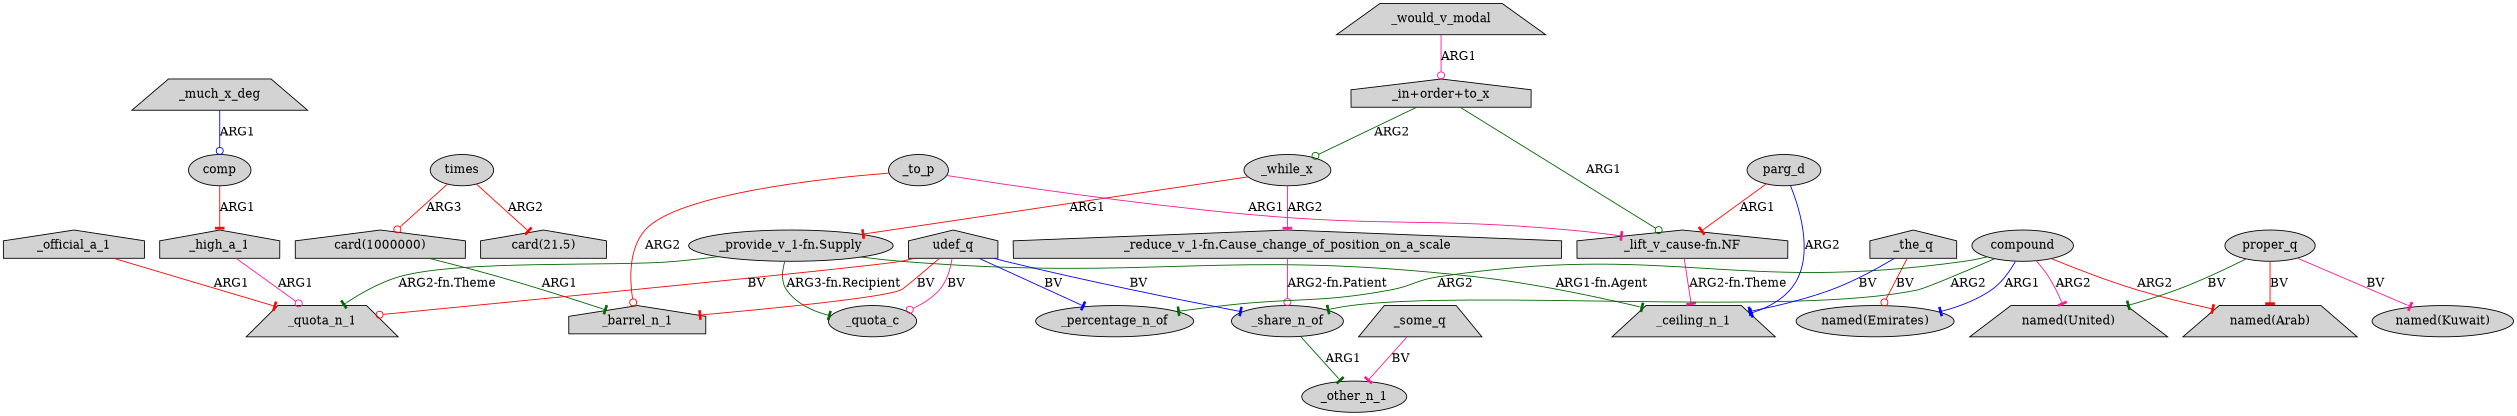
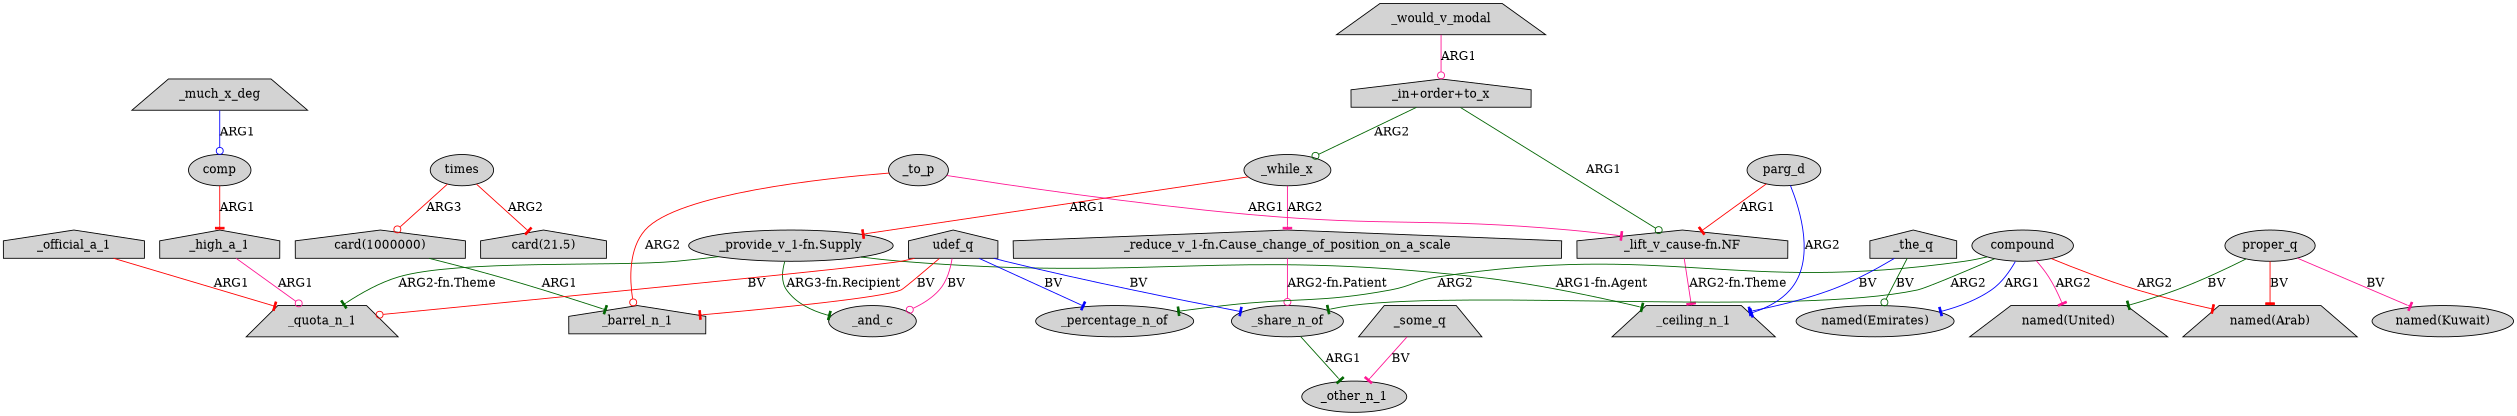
(1897, 279) -> (1897, 279)
(872, 321) -> (872, 321)
